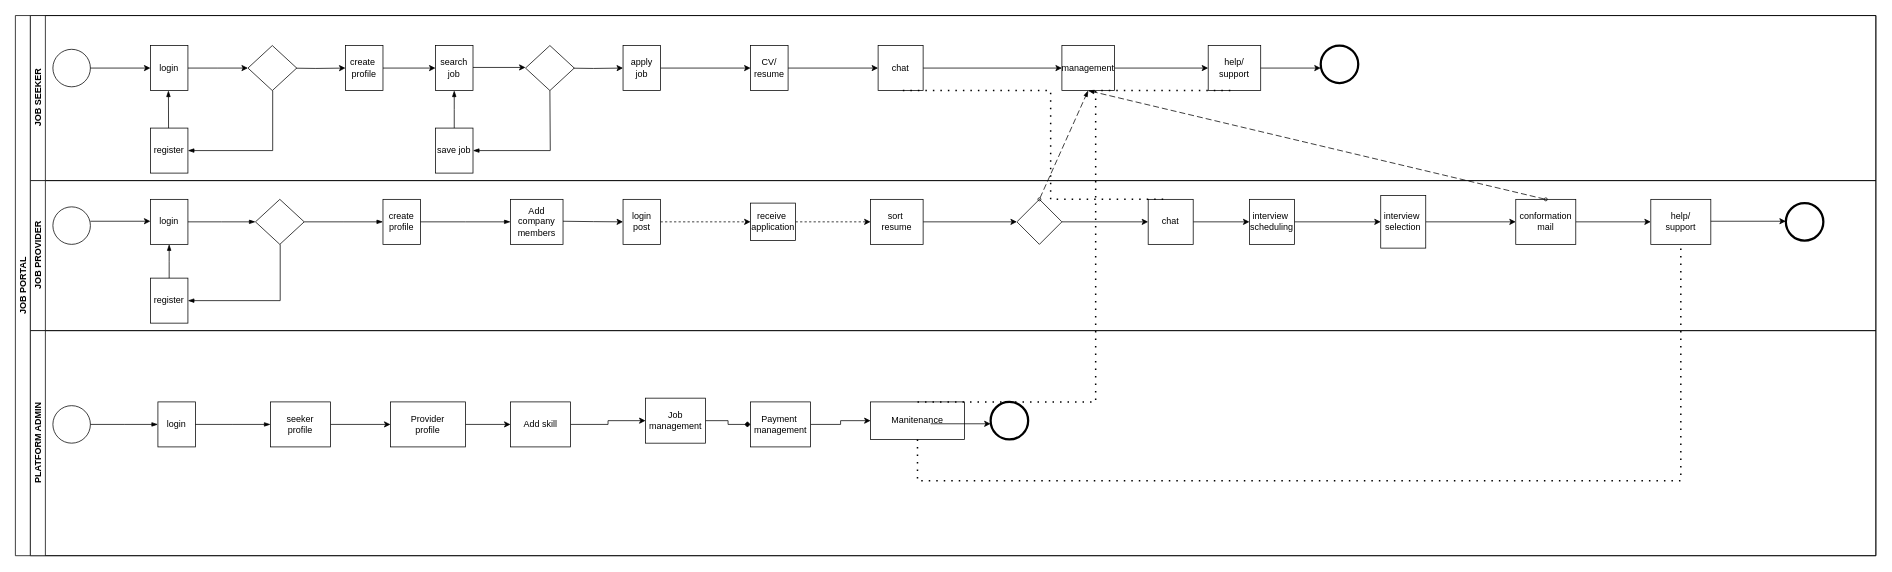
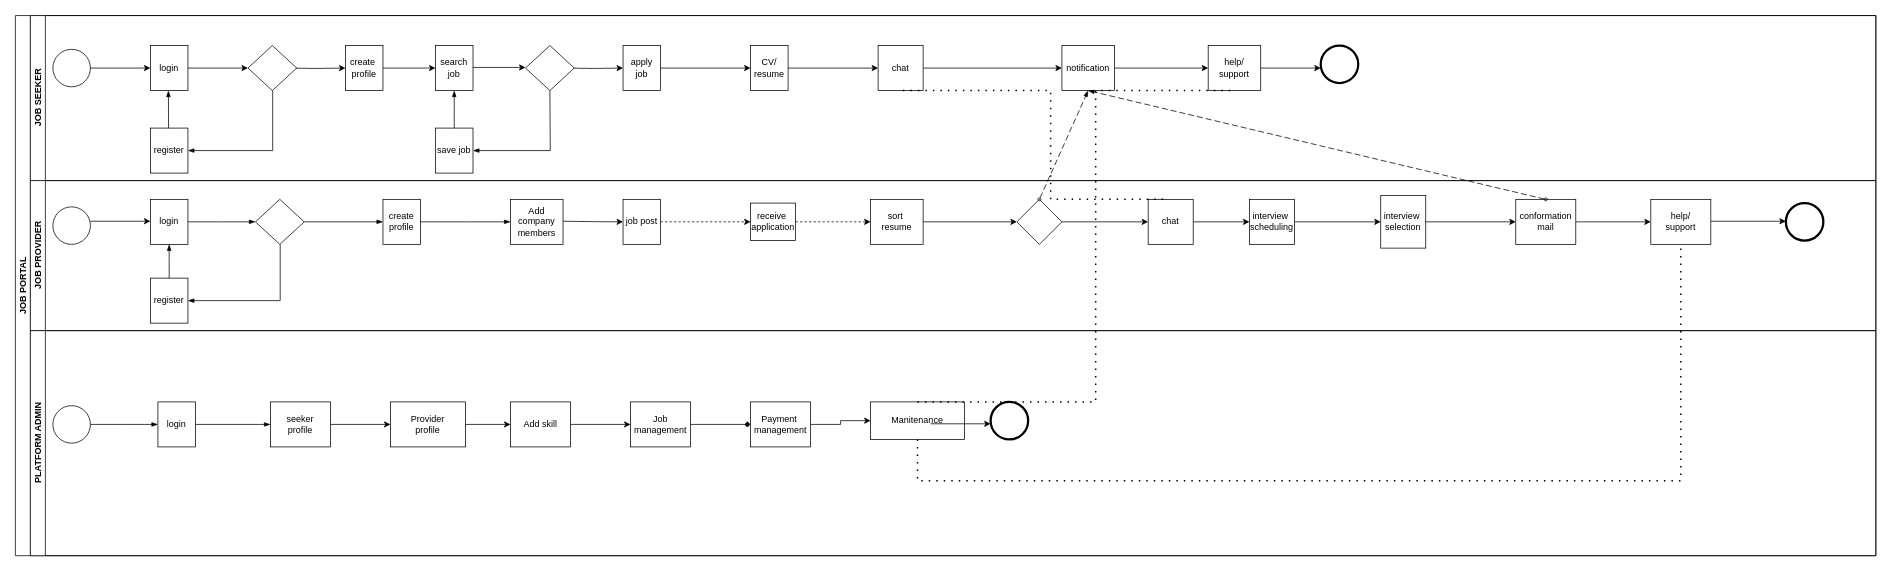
(1088, 68) -> (1088, 68)
(642, 222) -> (642, 222)
(675, 420) -> (660, 424)
